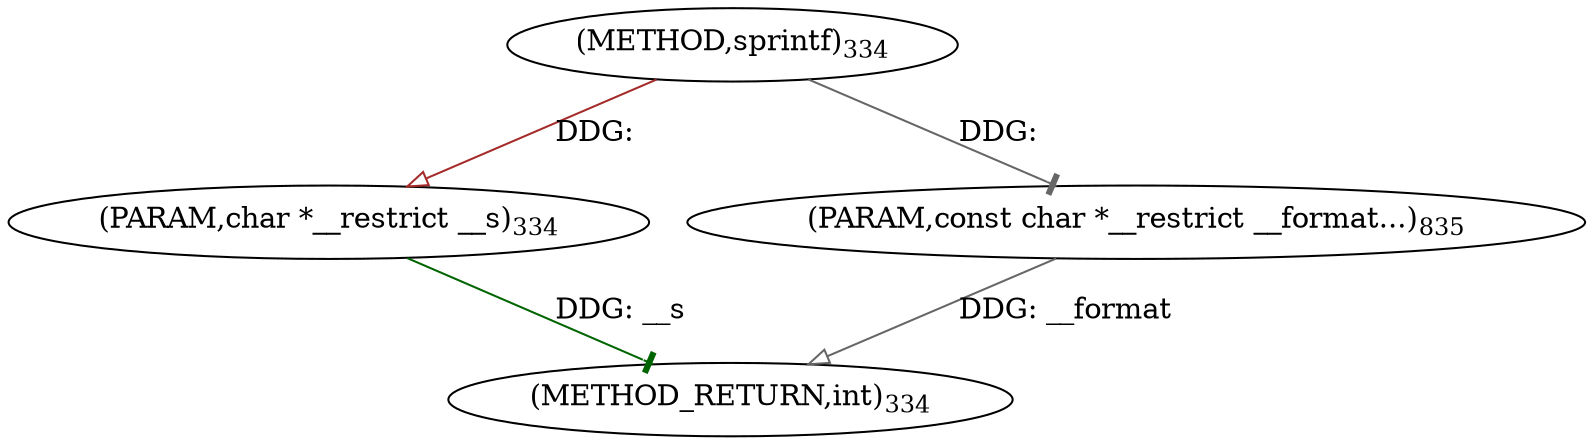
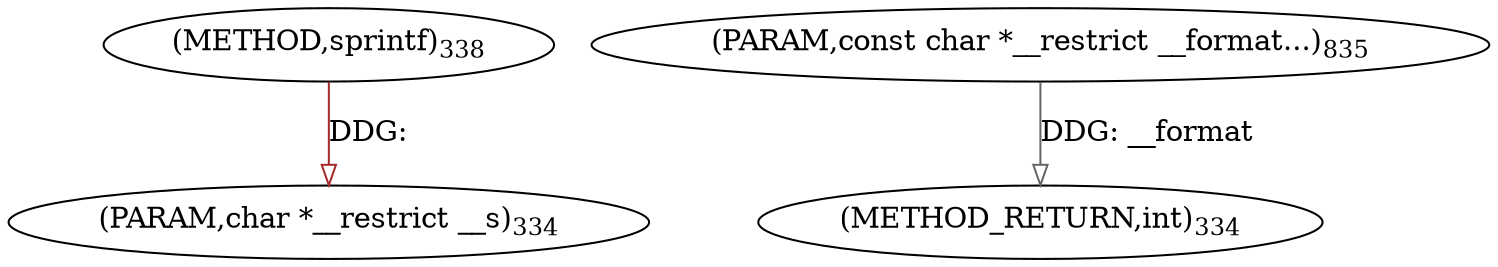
(866, 42) -> (462, 42)
(928, 131) -> none
(525, 309) -> none
